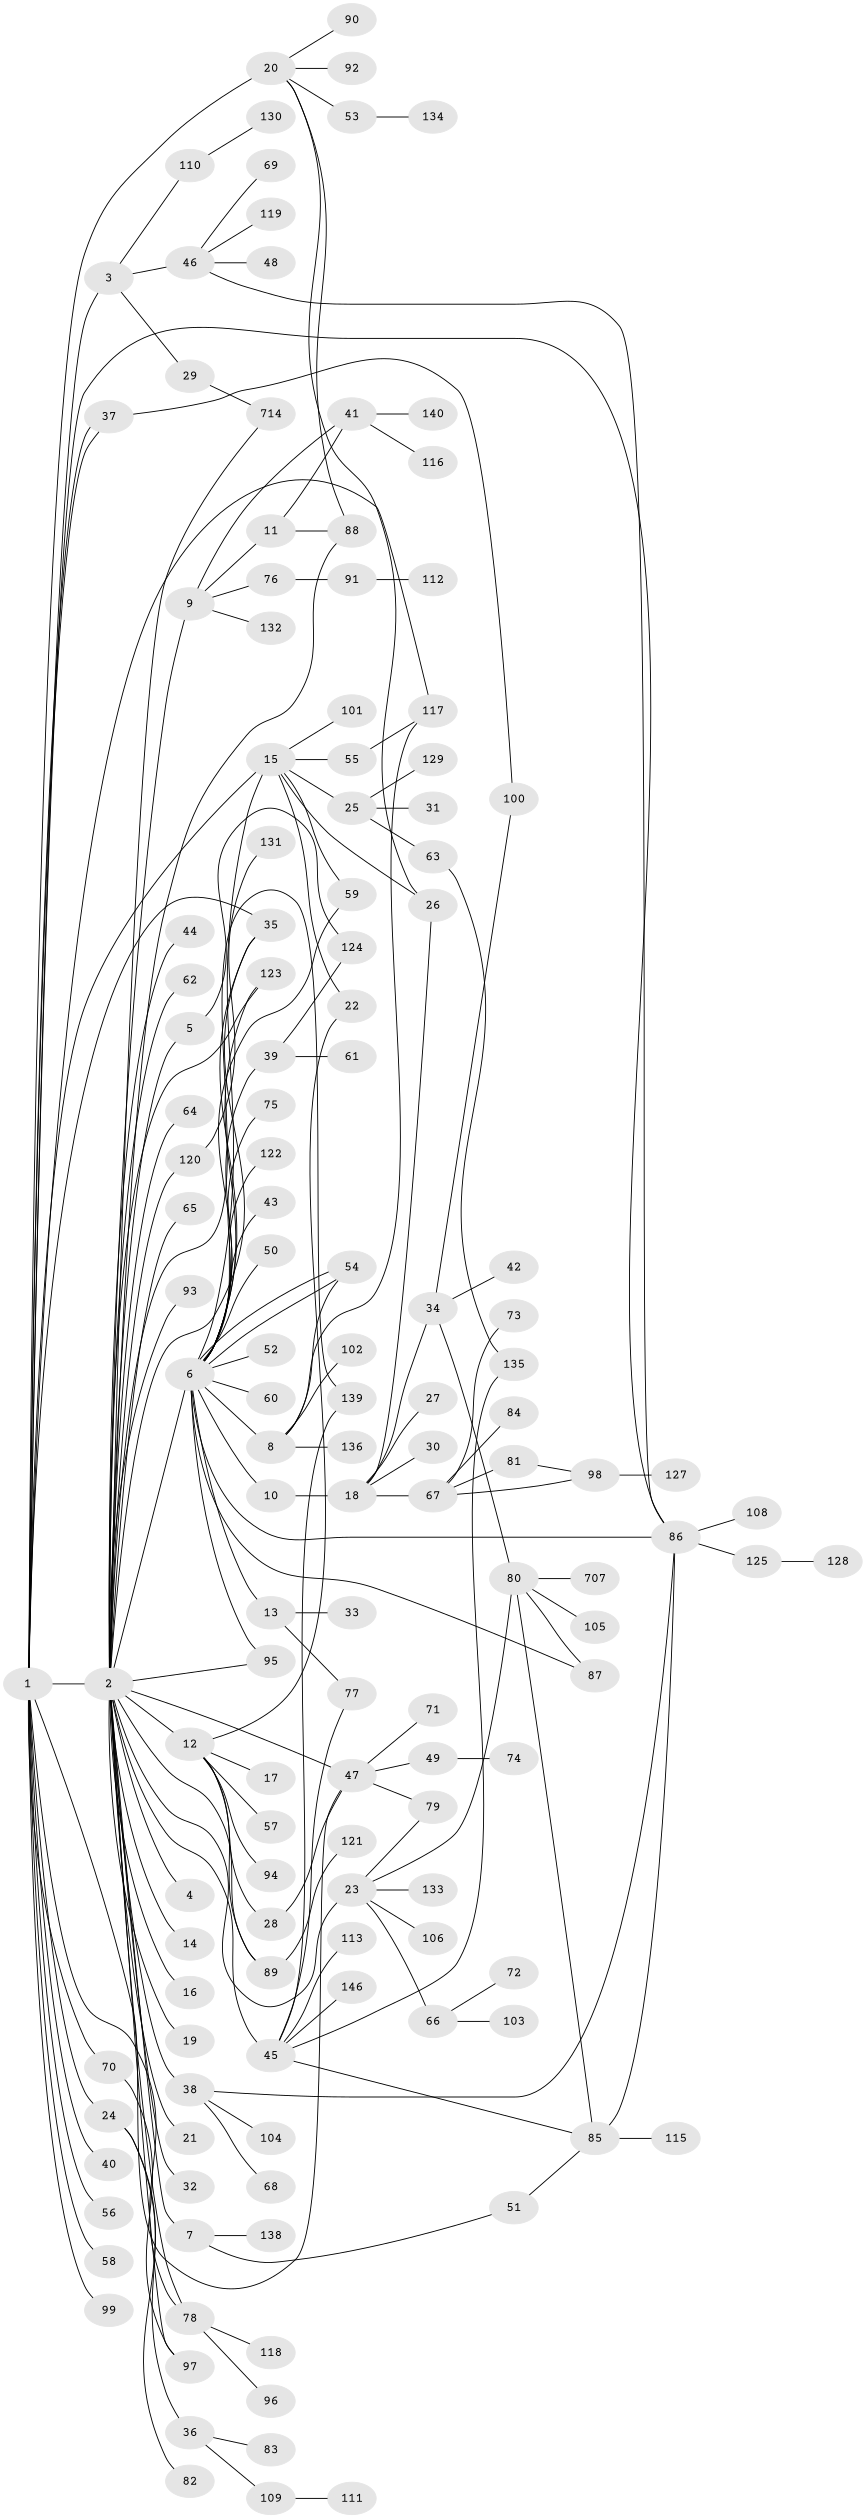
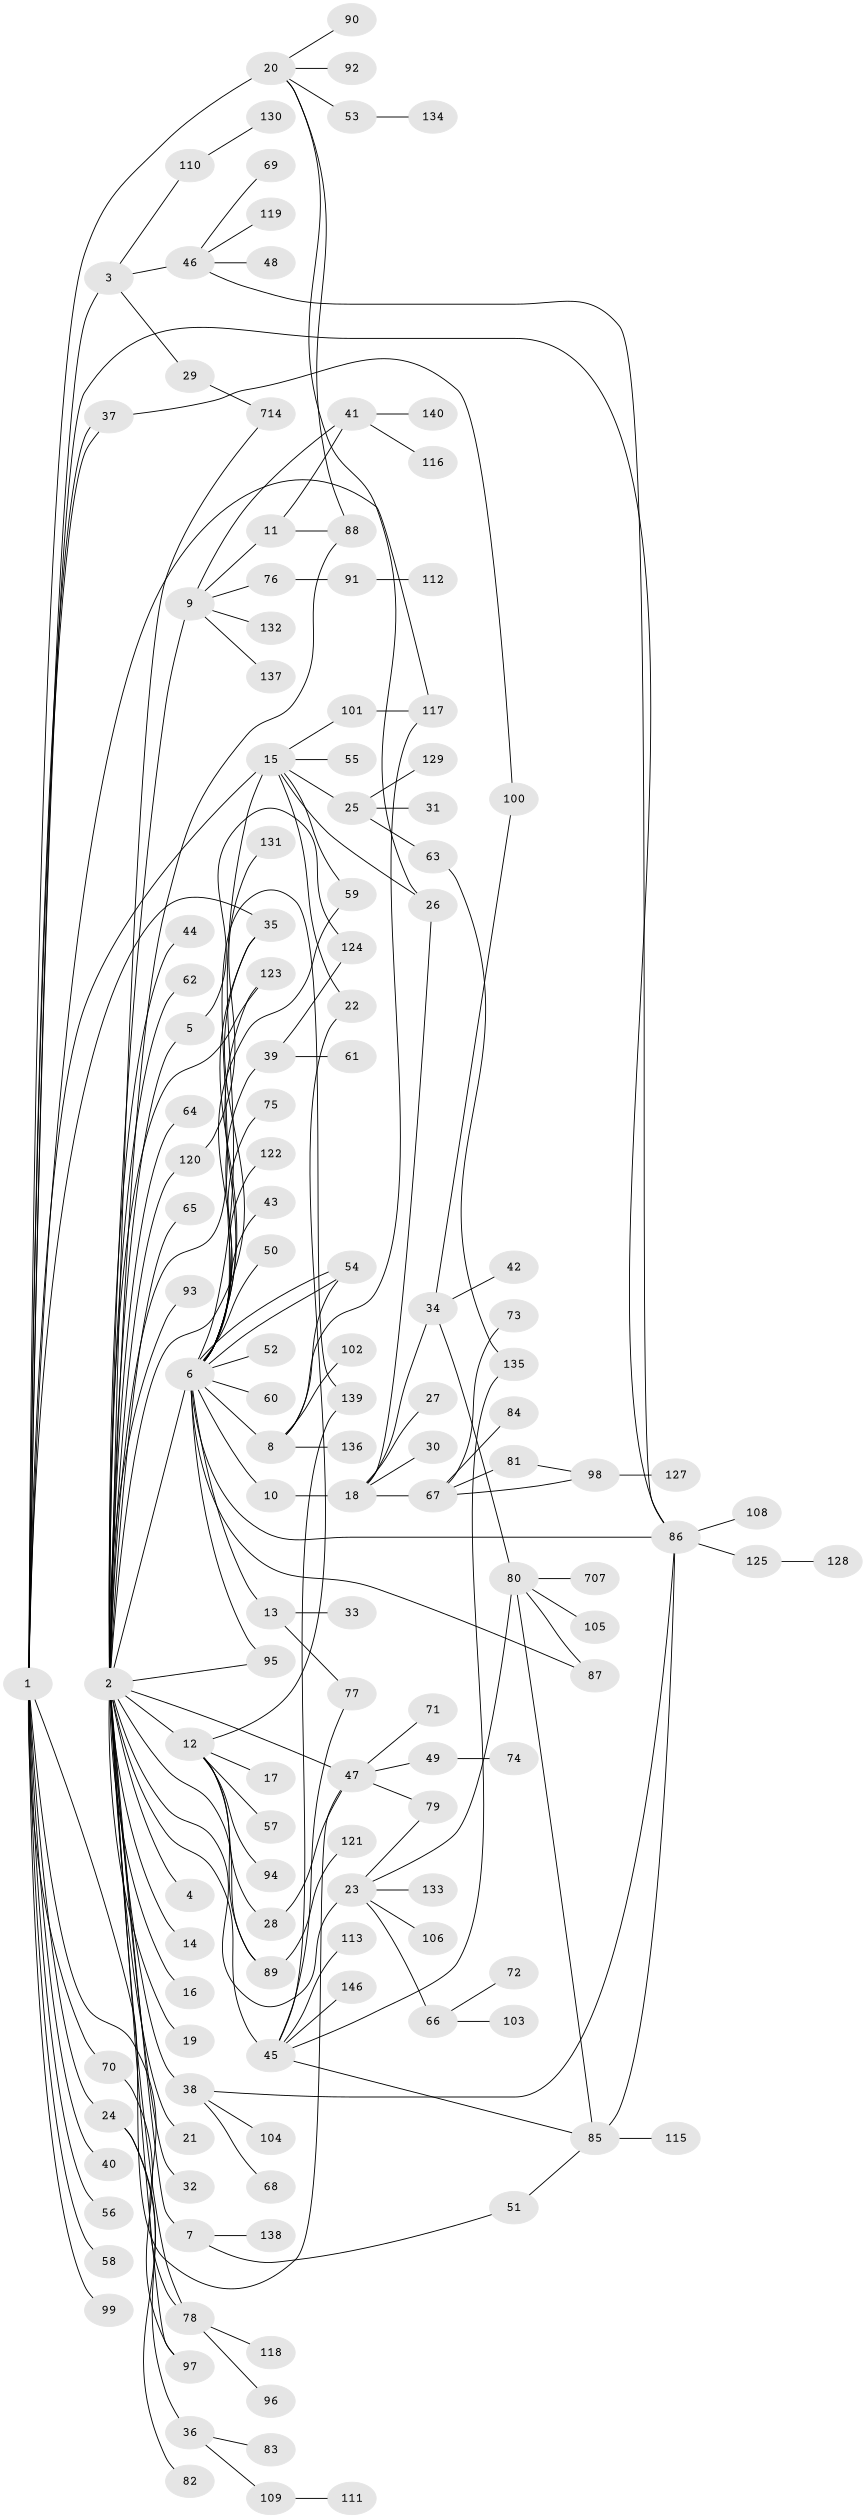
none -> (271, 677)
(392, 735) -> (393, 711)
(69, 1684) -> none
